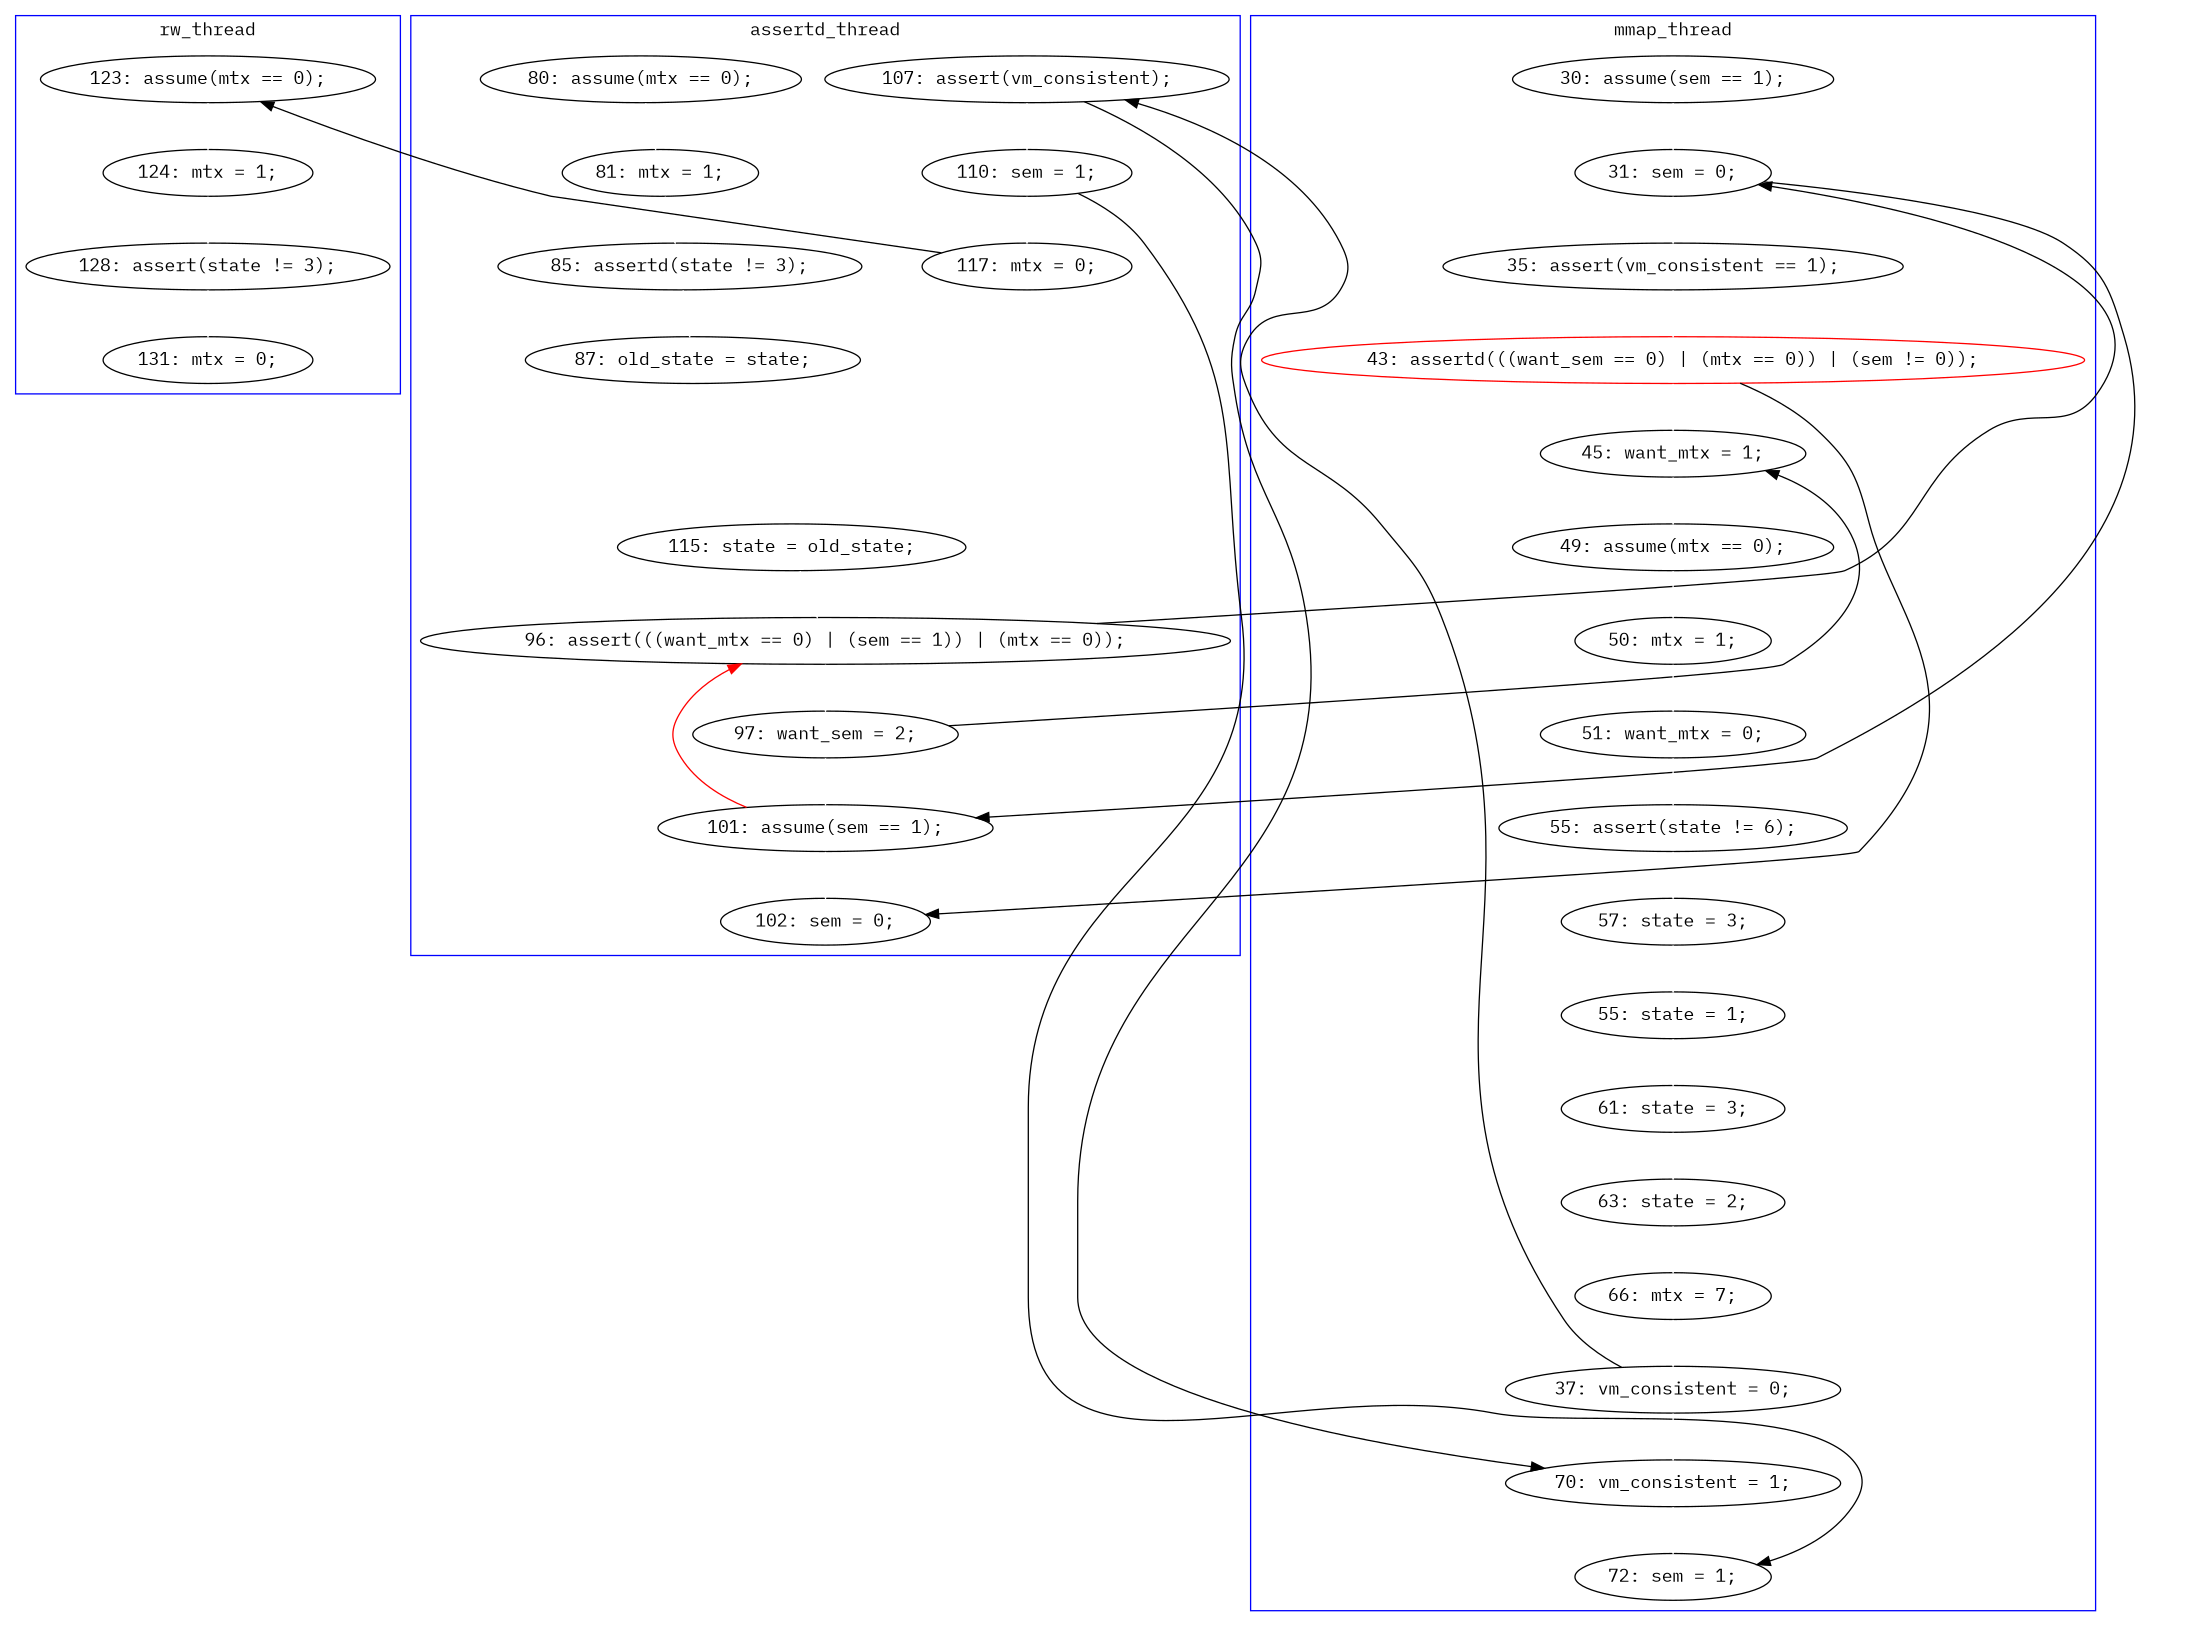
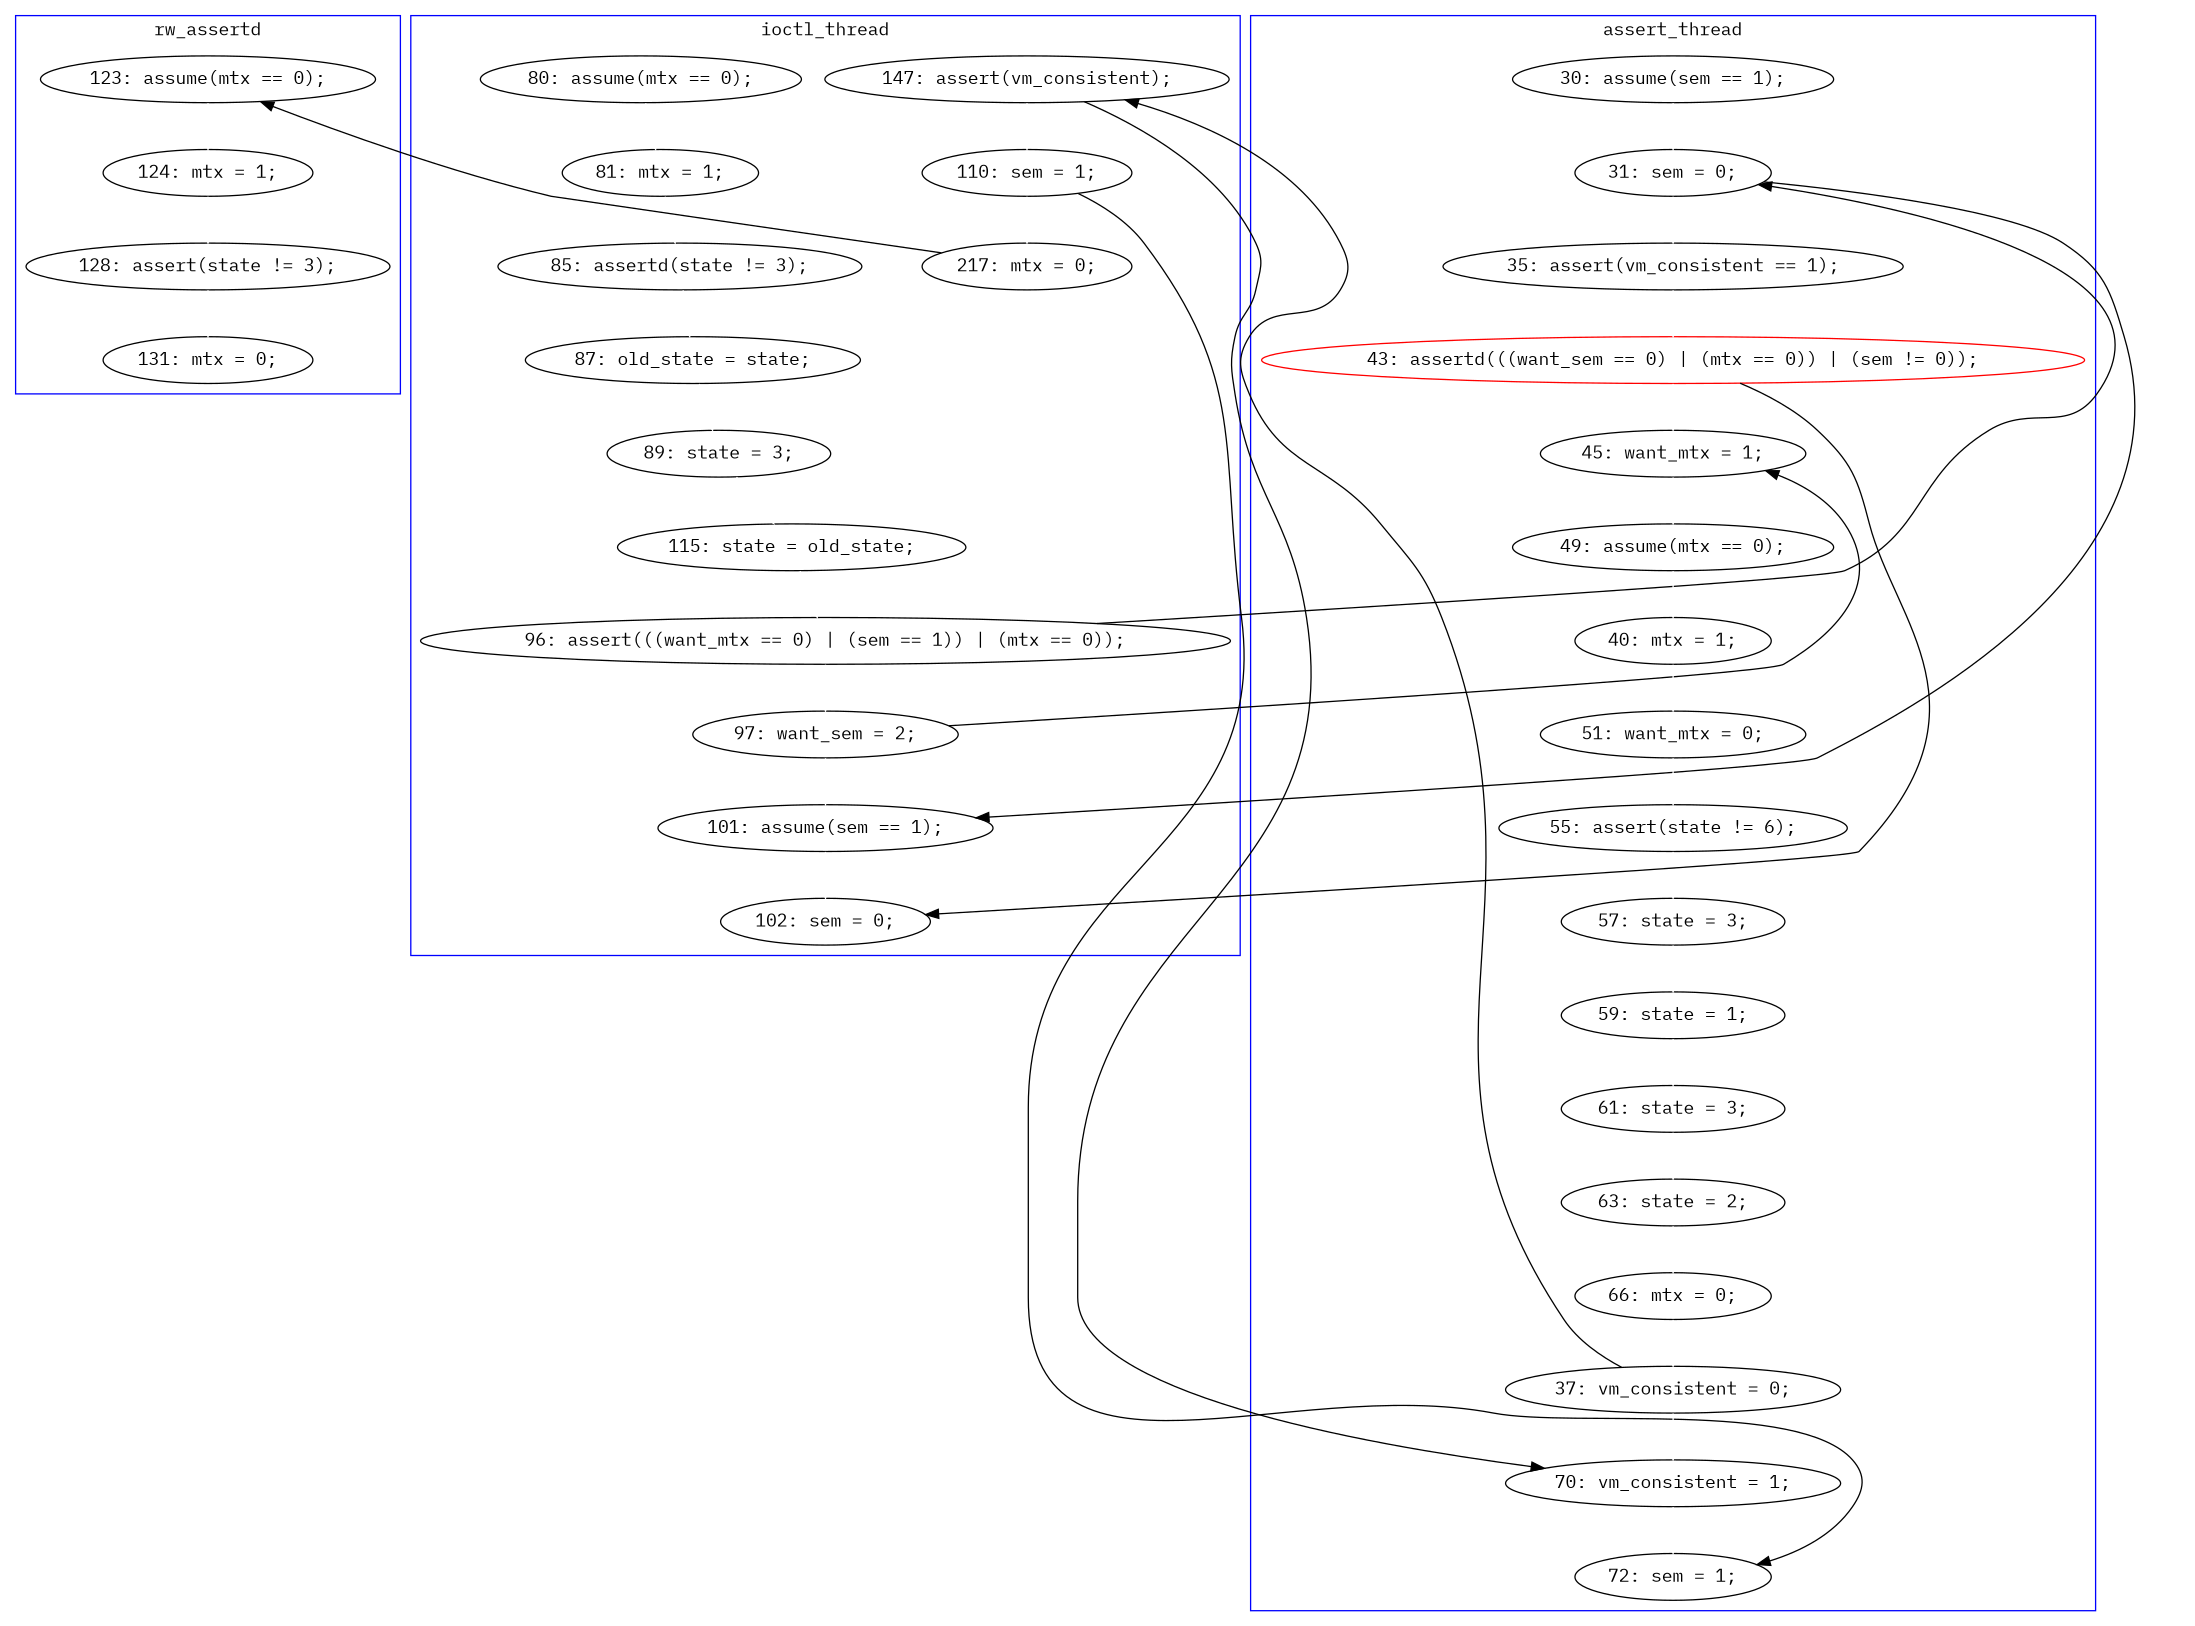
(208, 31) -> (208, 31)
(825, 31) -> (825, 31)
(1673, 31) -> (1673, 31)
(1027, 79) -> (1027, 79)
(1027, 266) -> (1027, 266)
none -> (719, 454)
(1673, 641) -> (1673, 641)
(674, 744) -> none
(1673, 1015) -> (1673, 1015)
(1673, 1296) -> (1673, 1296)
